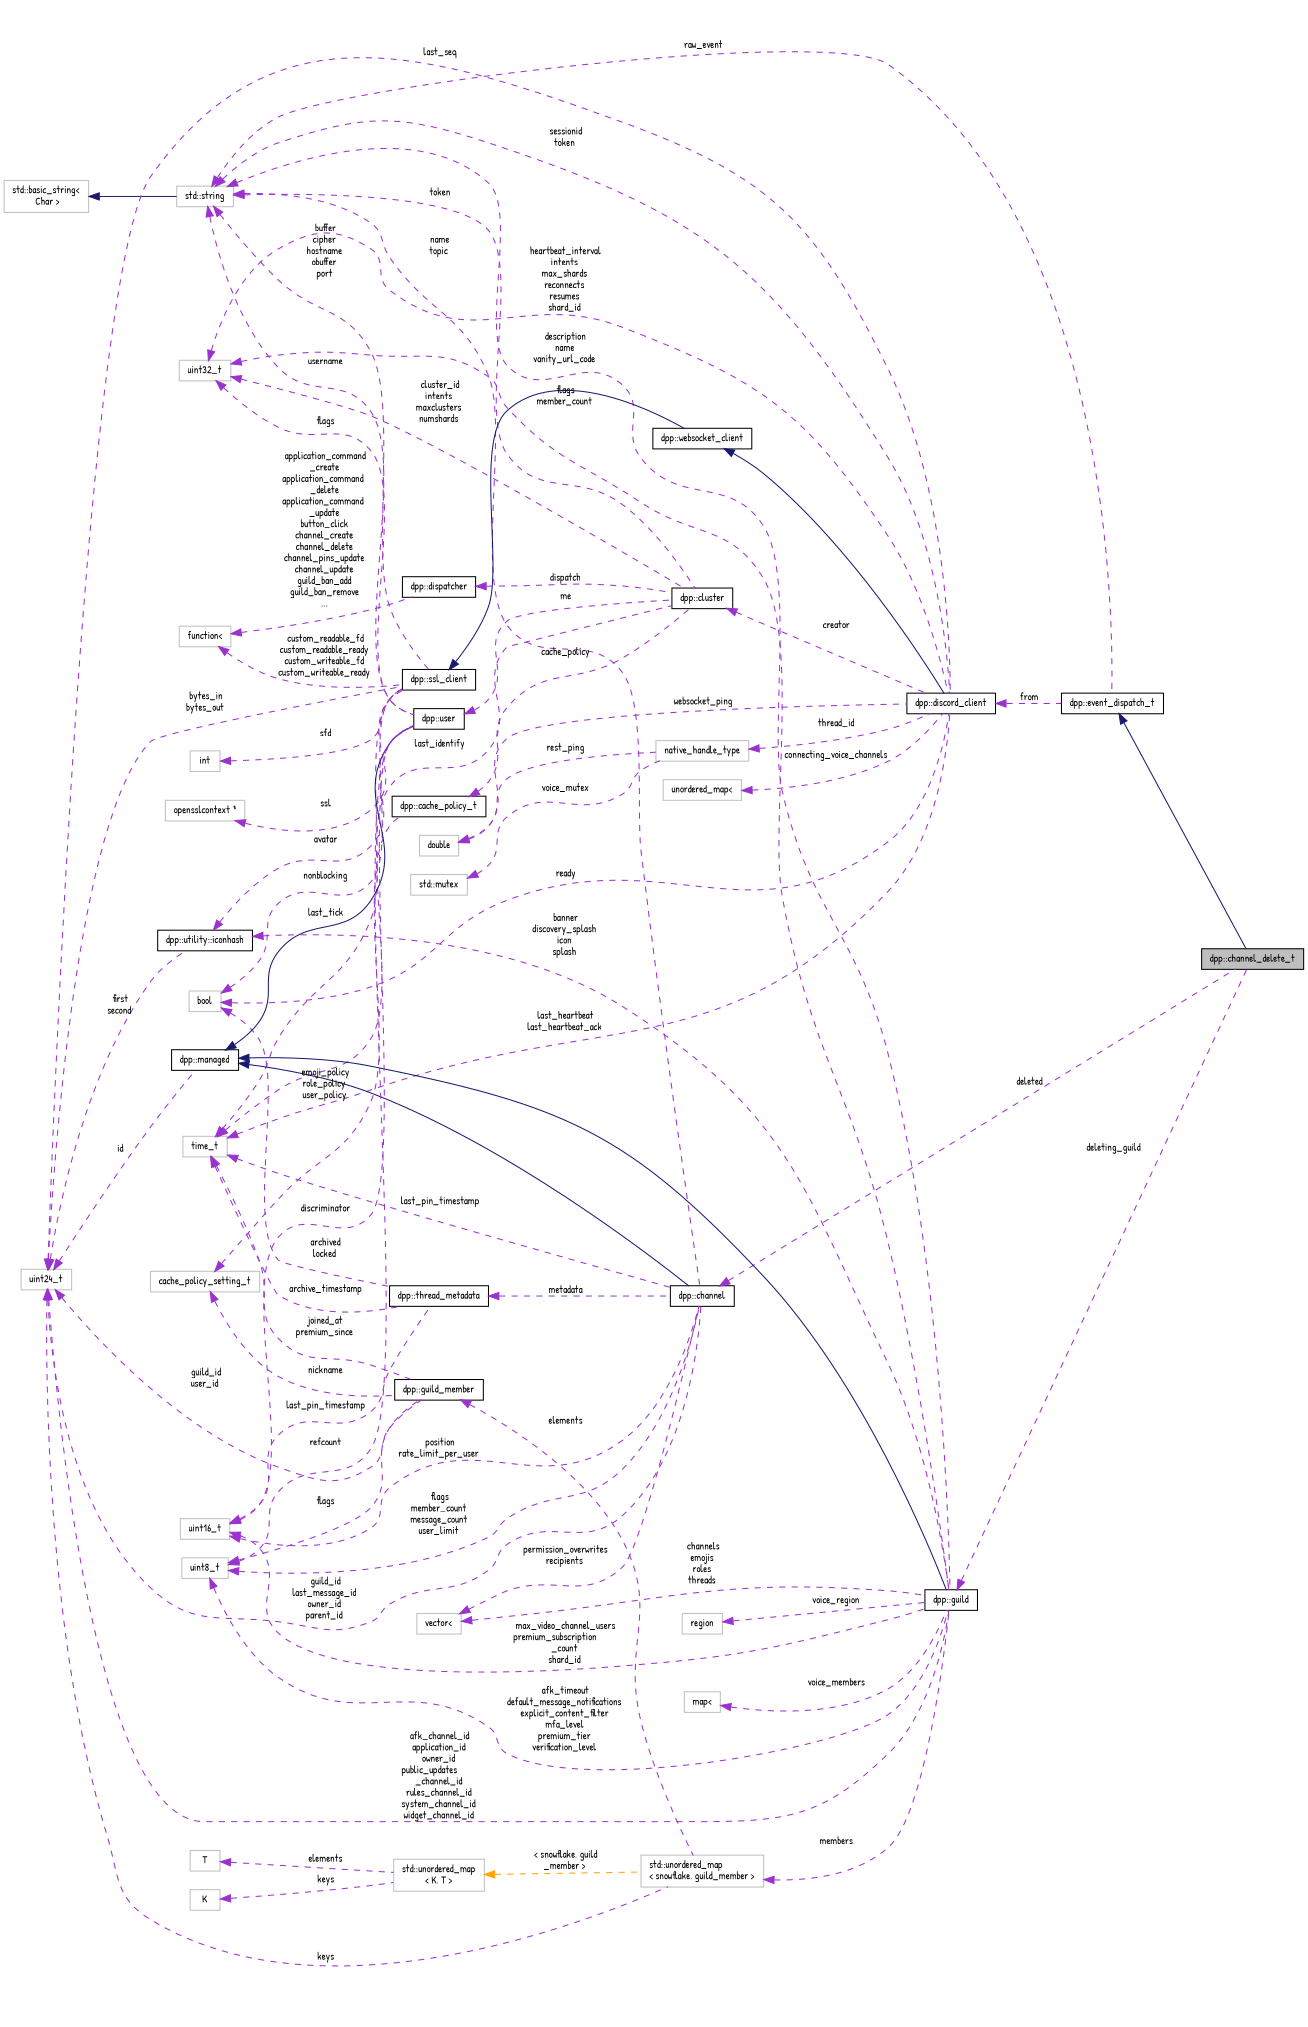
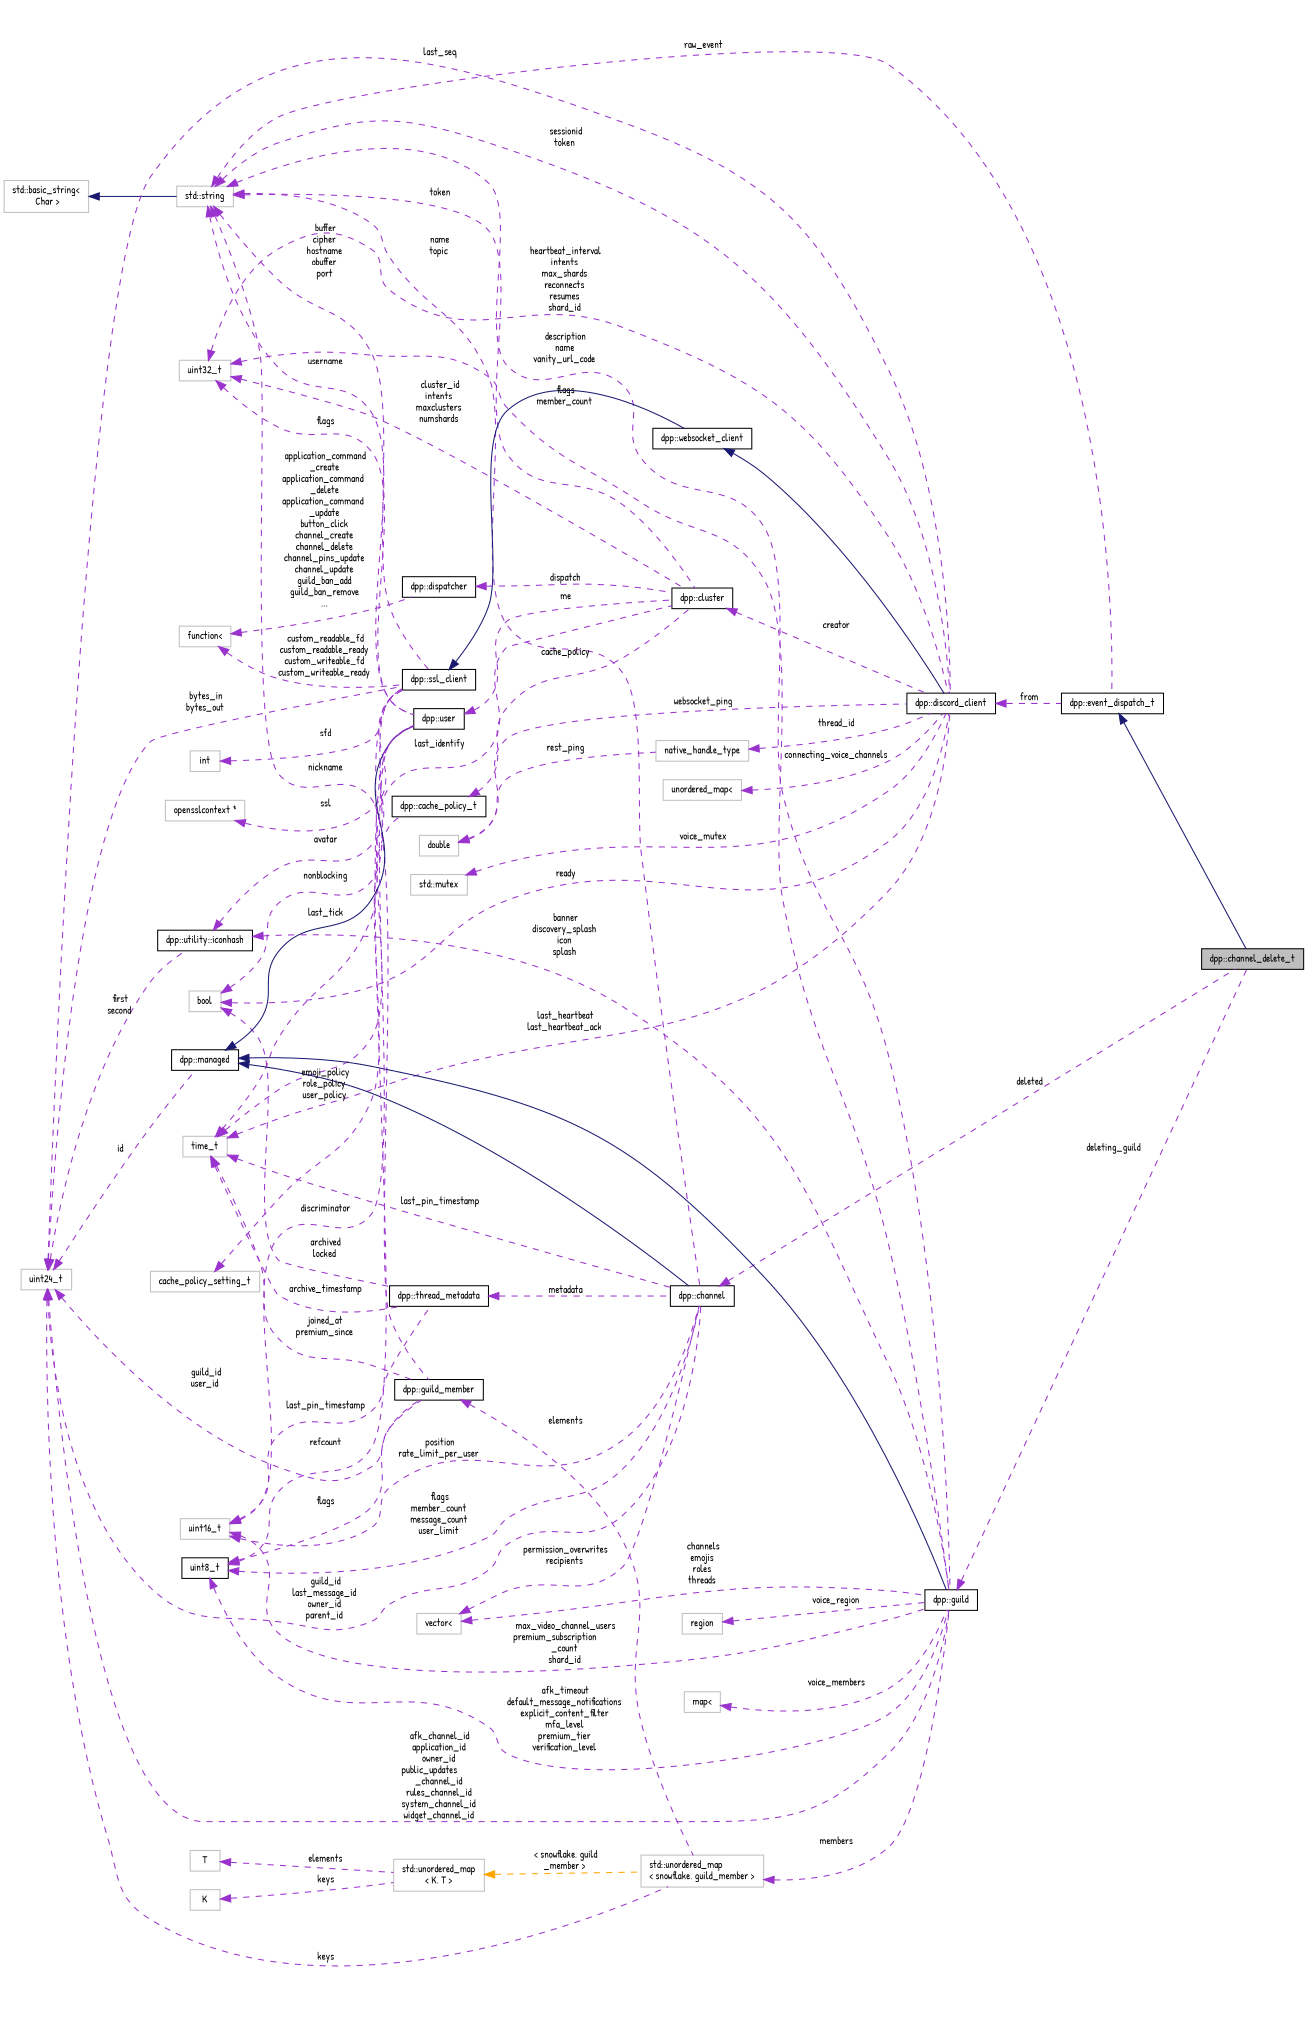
(556, 803) -> (736, 846)
(287, 1381) -> (339, 785)
(205, 1568) -> (205, 1568)
